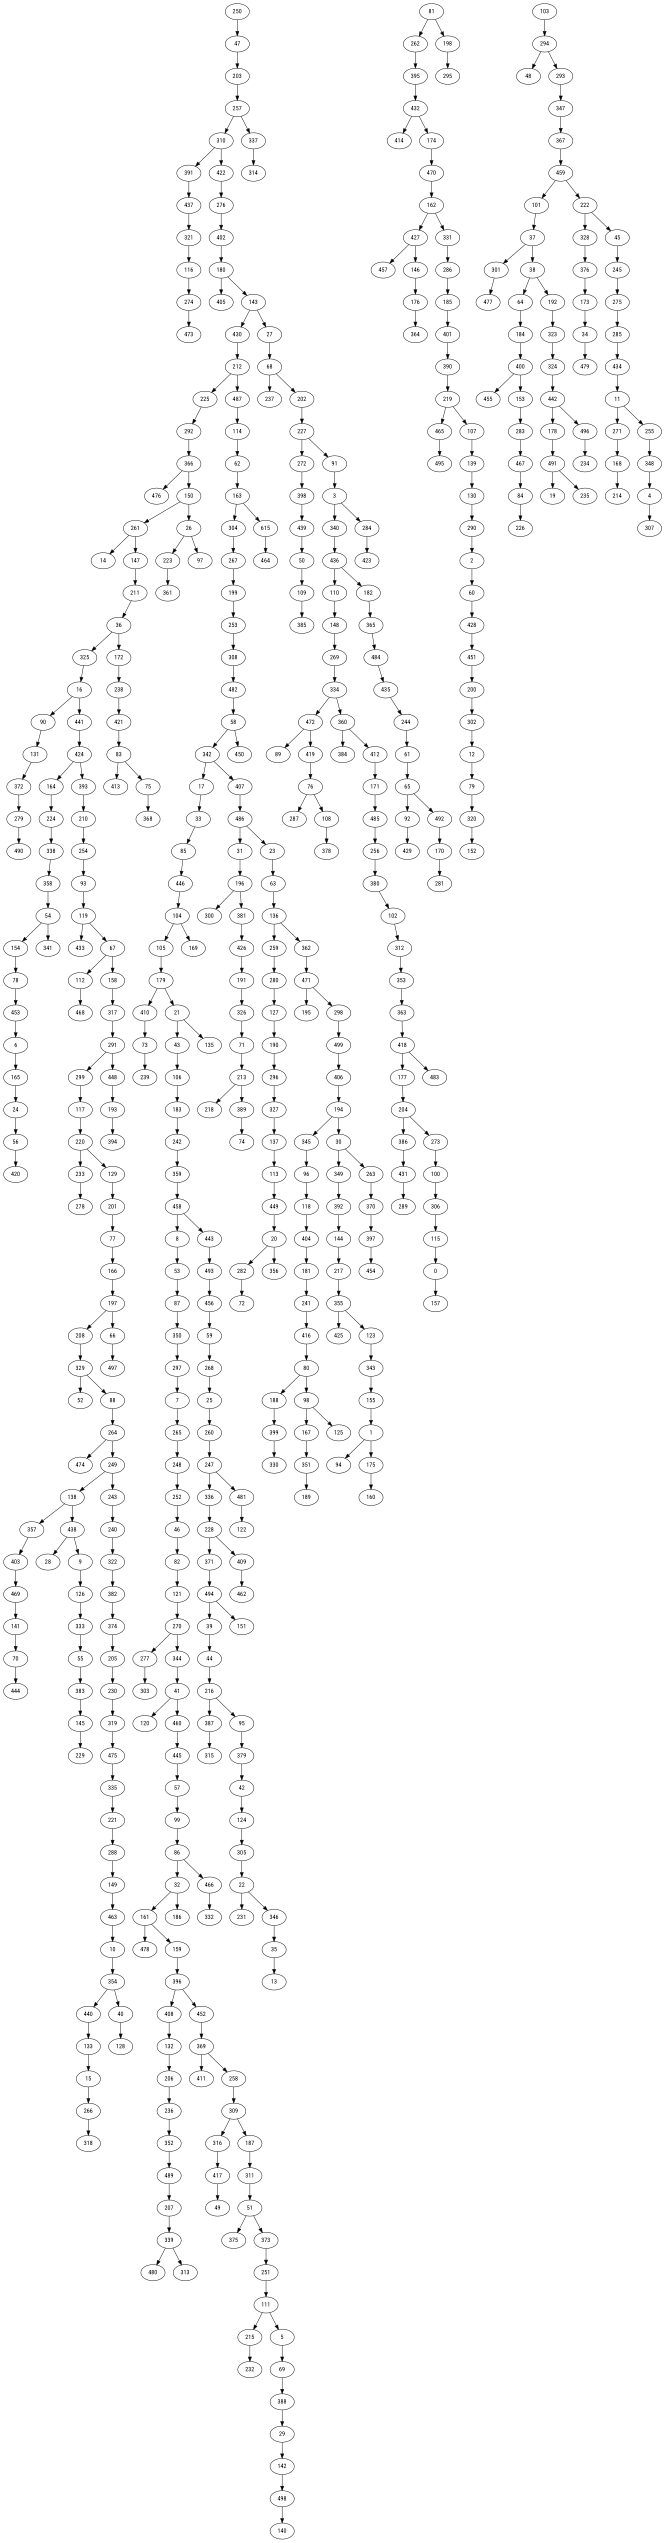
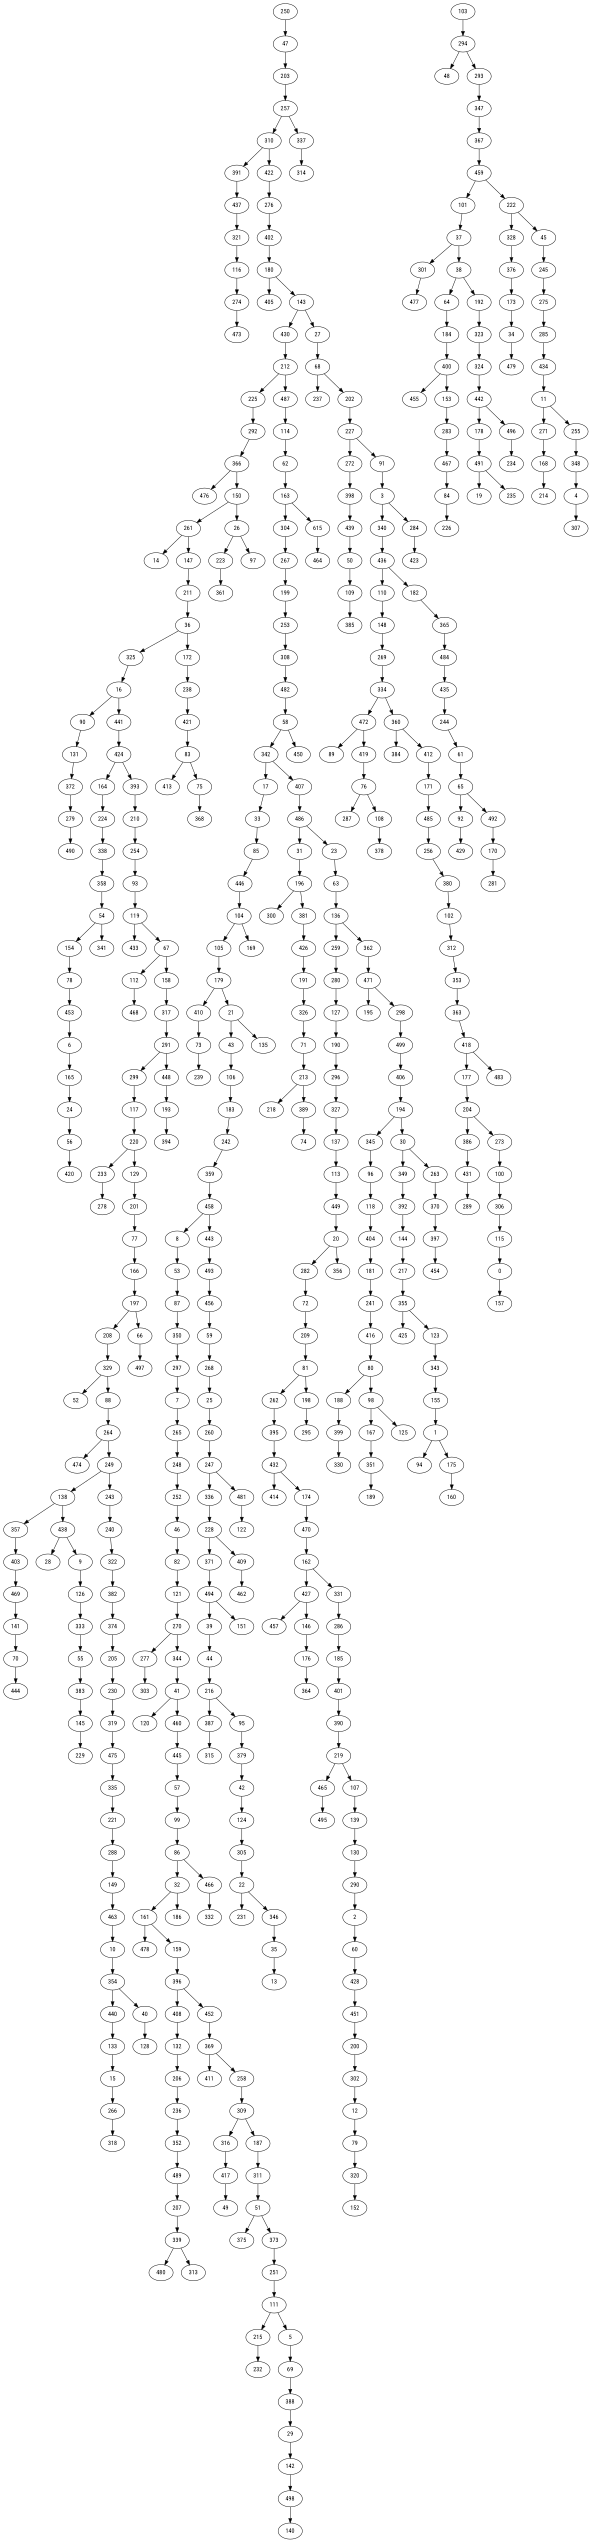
none -> (306, 1336)
